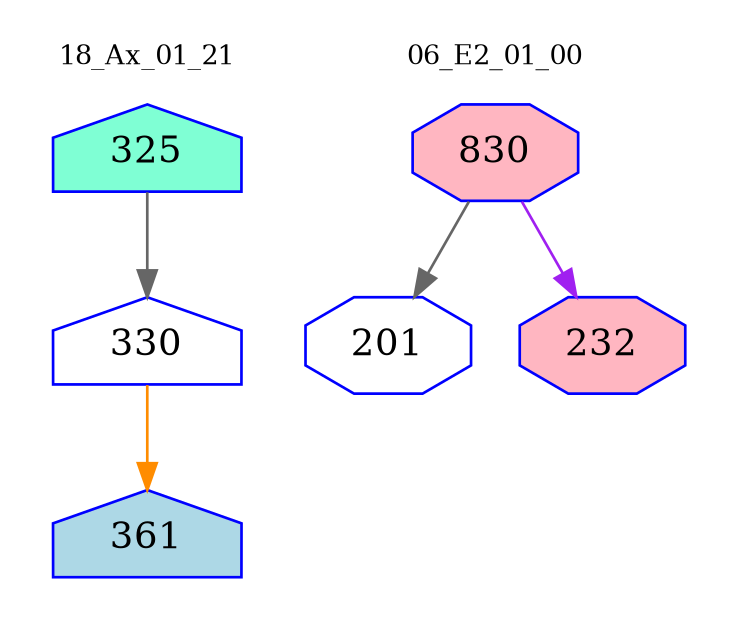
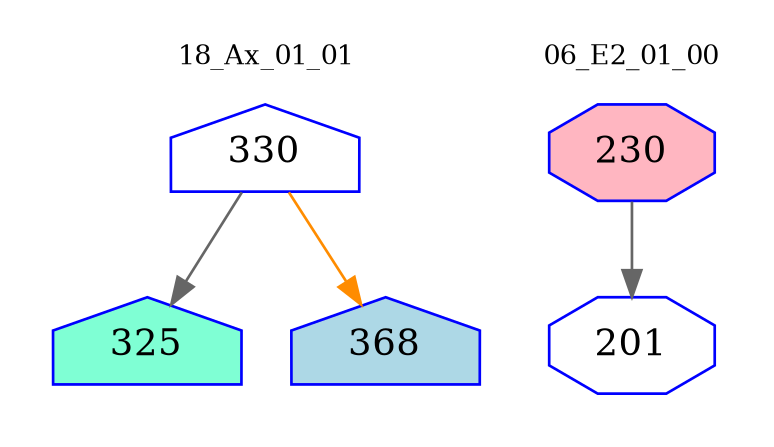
(147, 58) -> (266, 58)
(495, 153) -> (632, 153)
(147, 231) -> (214, 237)
(603, 345) -> none
(147, 538) -> (386, 345)
